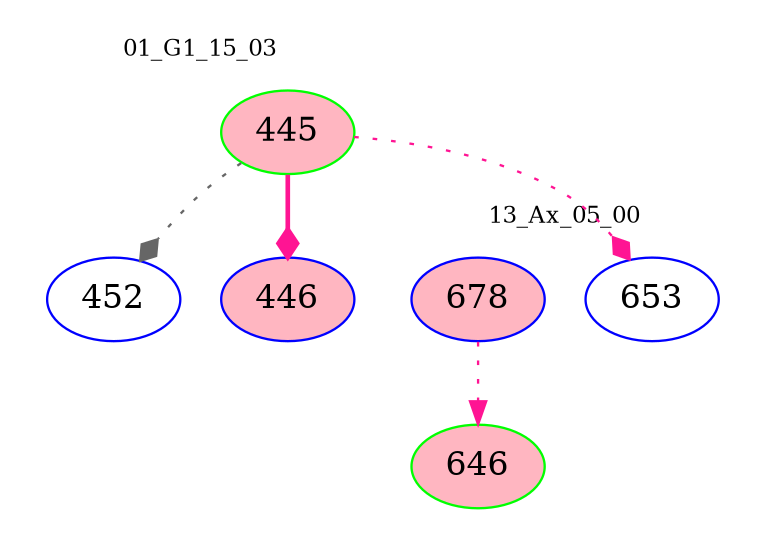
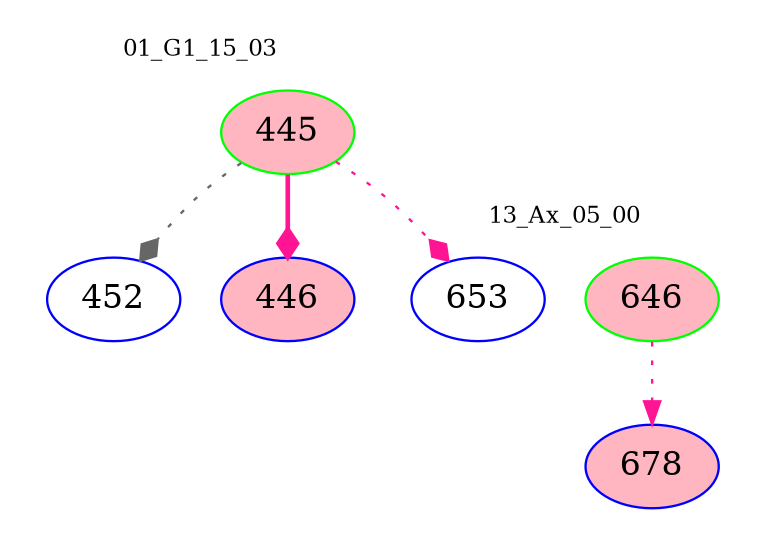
(478, 372) -> (652, 372)
